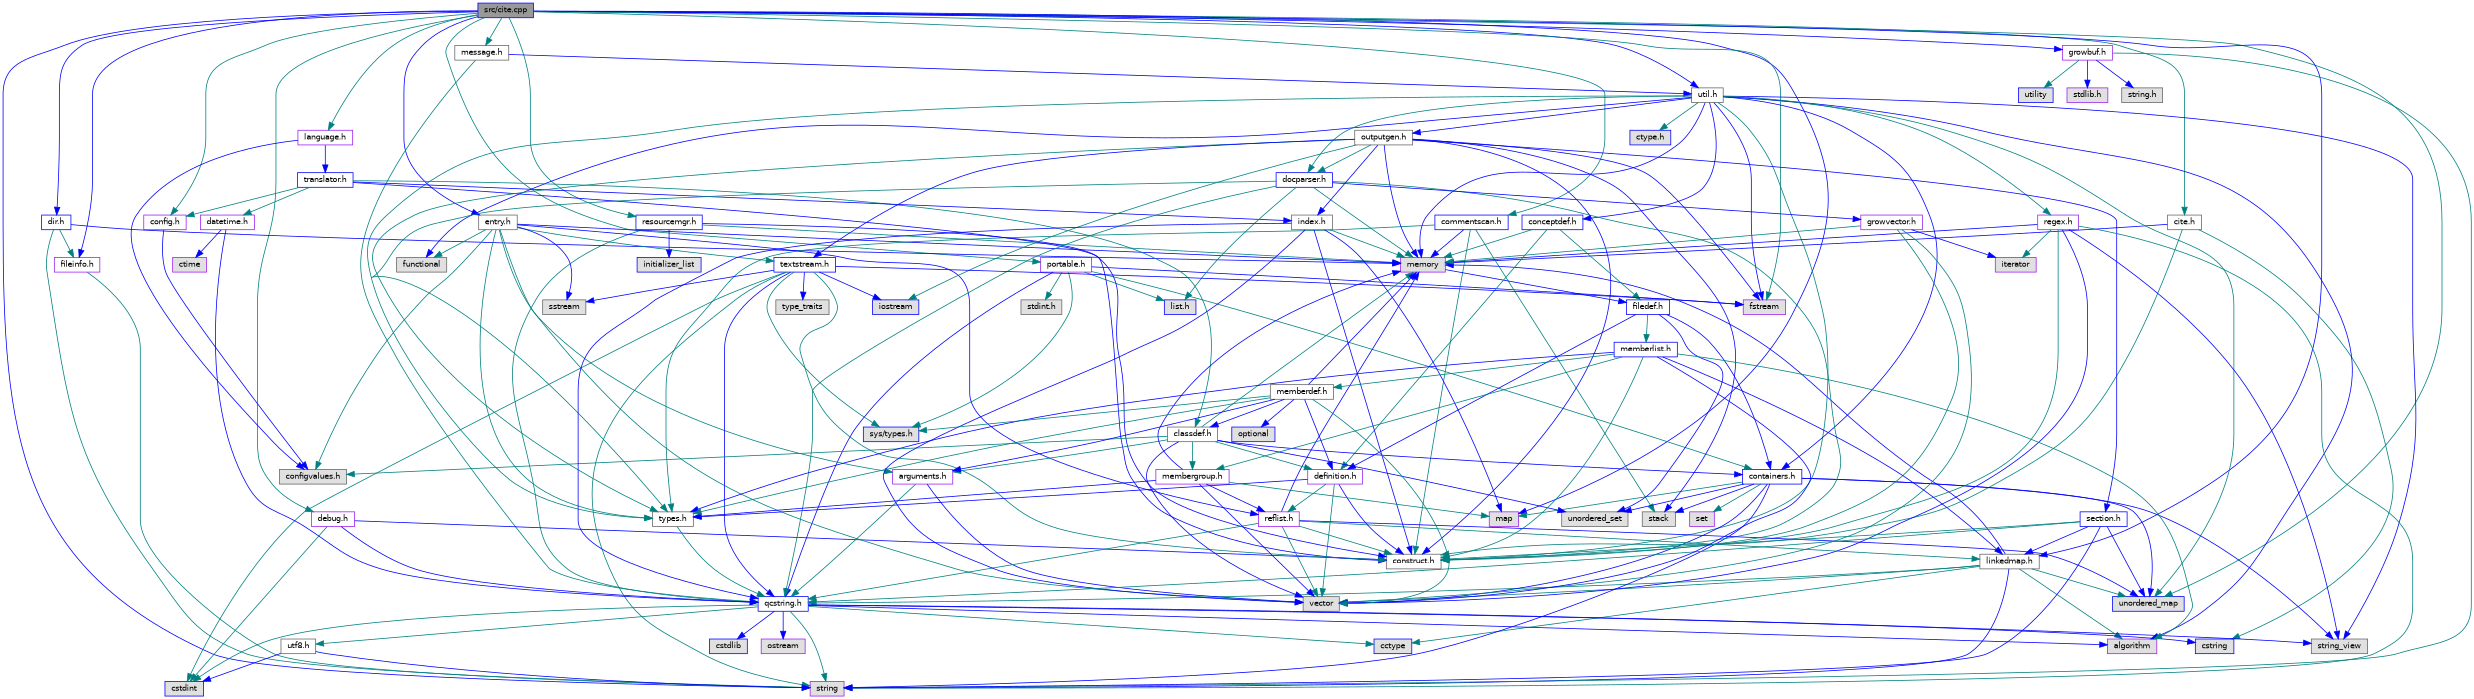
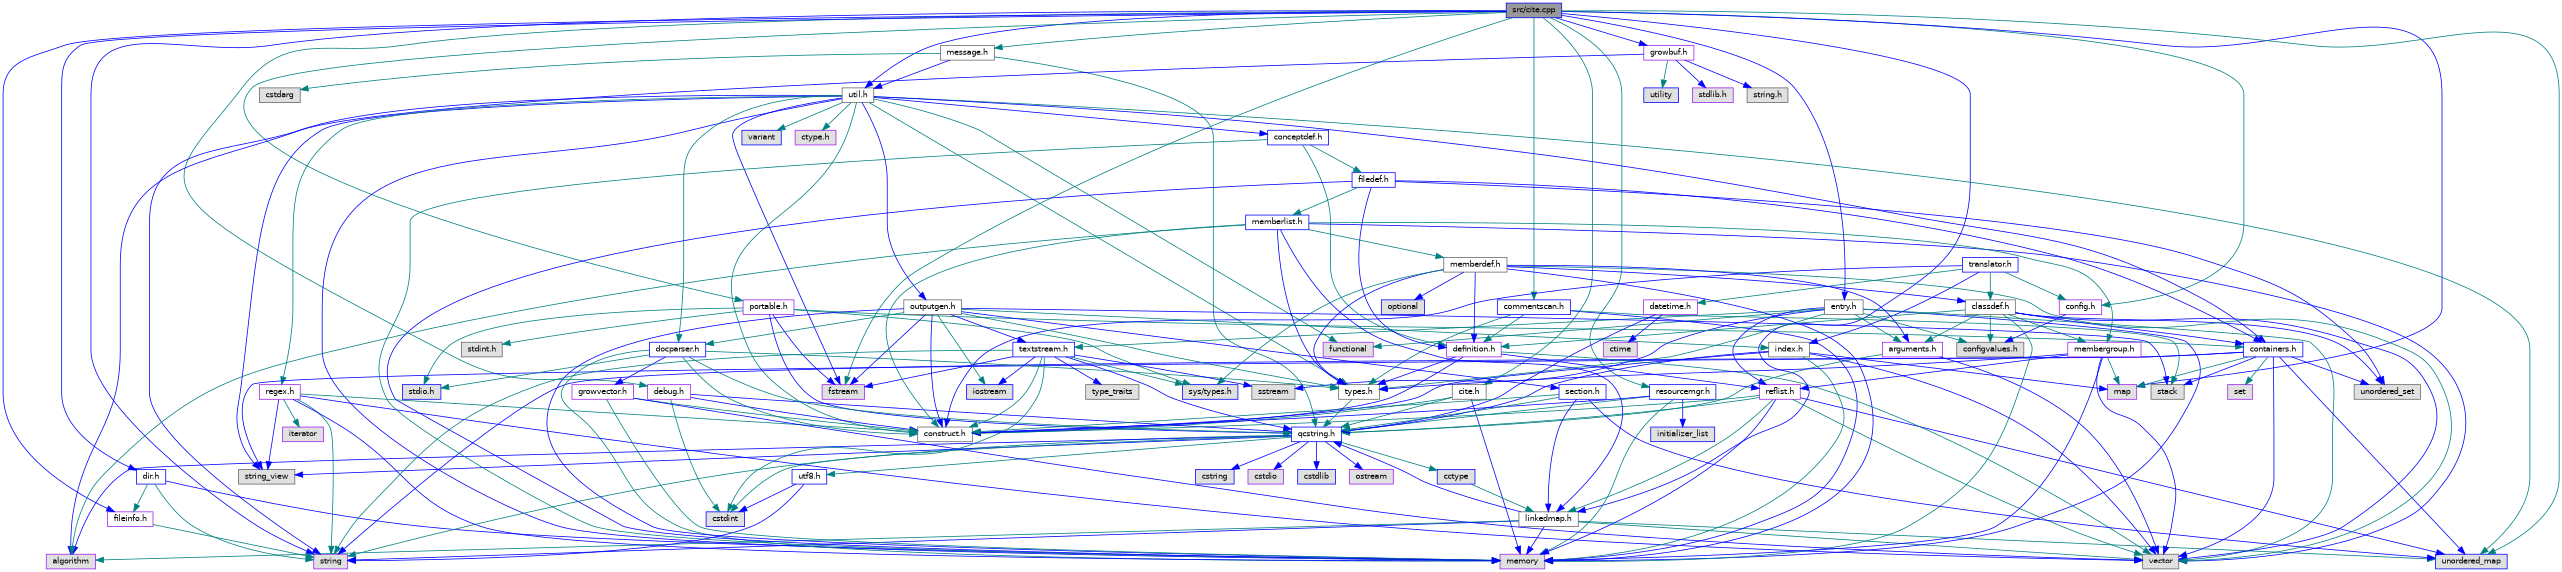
none -> (280, 95)
(1048, 134) -> (1107, 206)
(325, 138) -> none
none -> (762, 138)
(1650, 138) -> (816, 138)
(1350, 177) -> (1361, 328)
(1950, 242) -> none
(422, 265) -> (1348, 350)
(1532, 285) -> (438, 423)
(1180, 307) -> (422, 392)
(1441, 396) -> (1507, 326)
(2382, 431) -> (1400, 411)
(970, 452) -> (1354, 302)
none -> (1266, 477)
(1307, 498) -> (1683, 378)
(1769, 558) -> (1381, 512)
(1398, 592) -> (1429, 484)
(1700, 604) -> (1496, 495)
(298, 646) -> (809, 477)
(2082, 671) -> (721, 90)
(1507, 679) -> none
